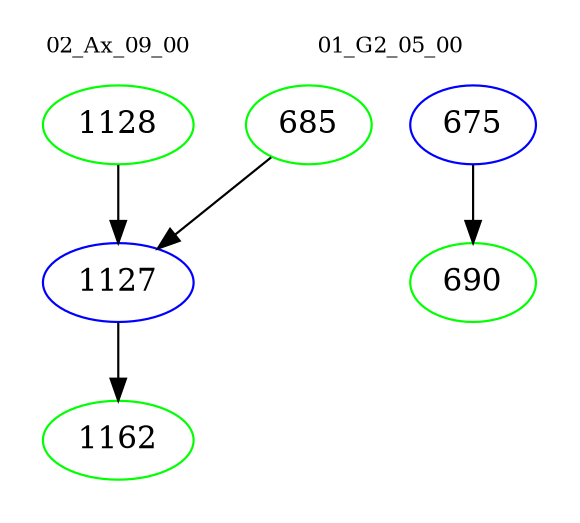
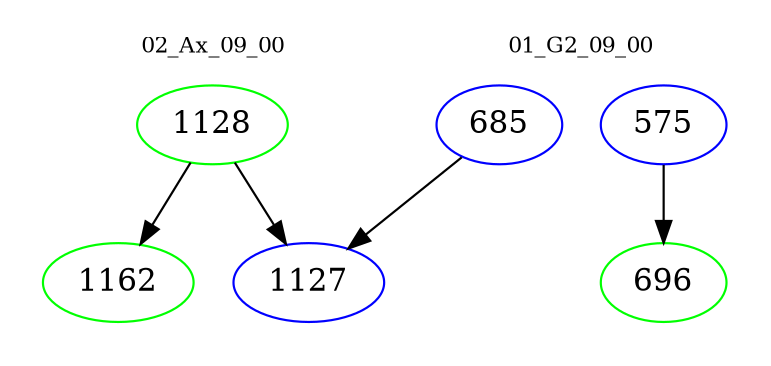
(391, 47) -> (582, 47)
(309, 125) -> (499, 125)
(473, 125) -> (664, 125)
(473, 283) -> (664, 283)
(118, 351) -> (171, 194)
